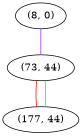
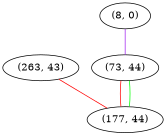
none -> (41, 68)
